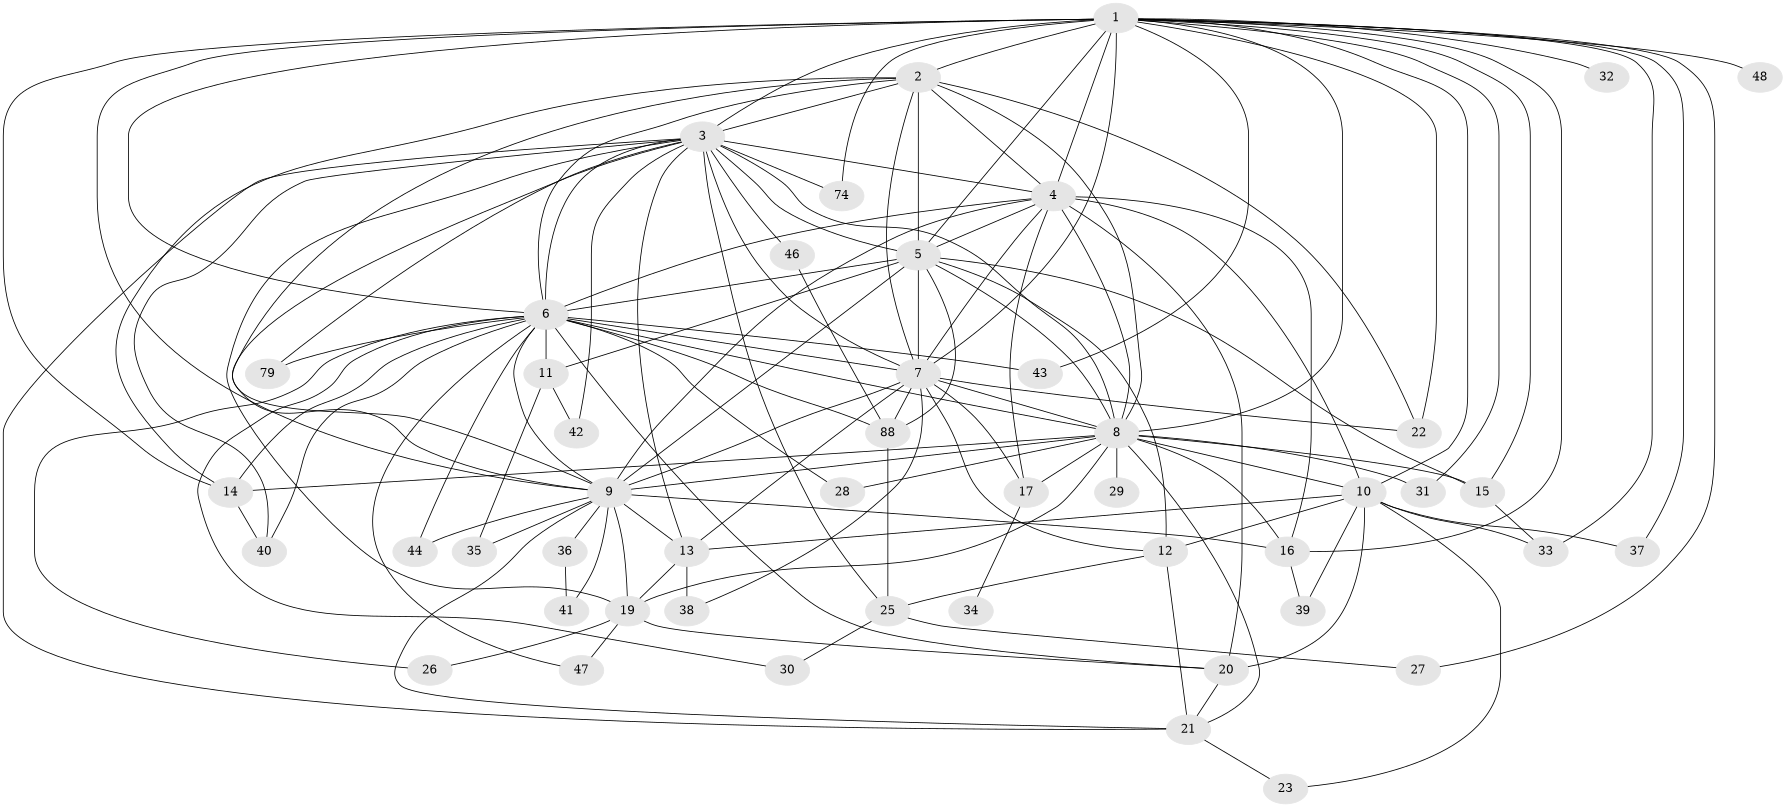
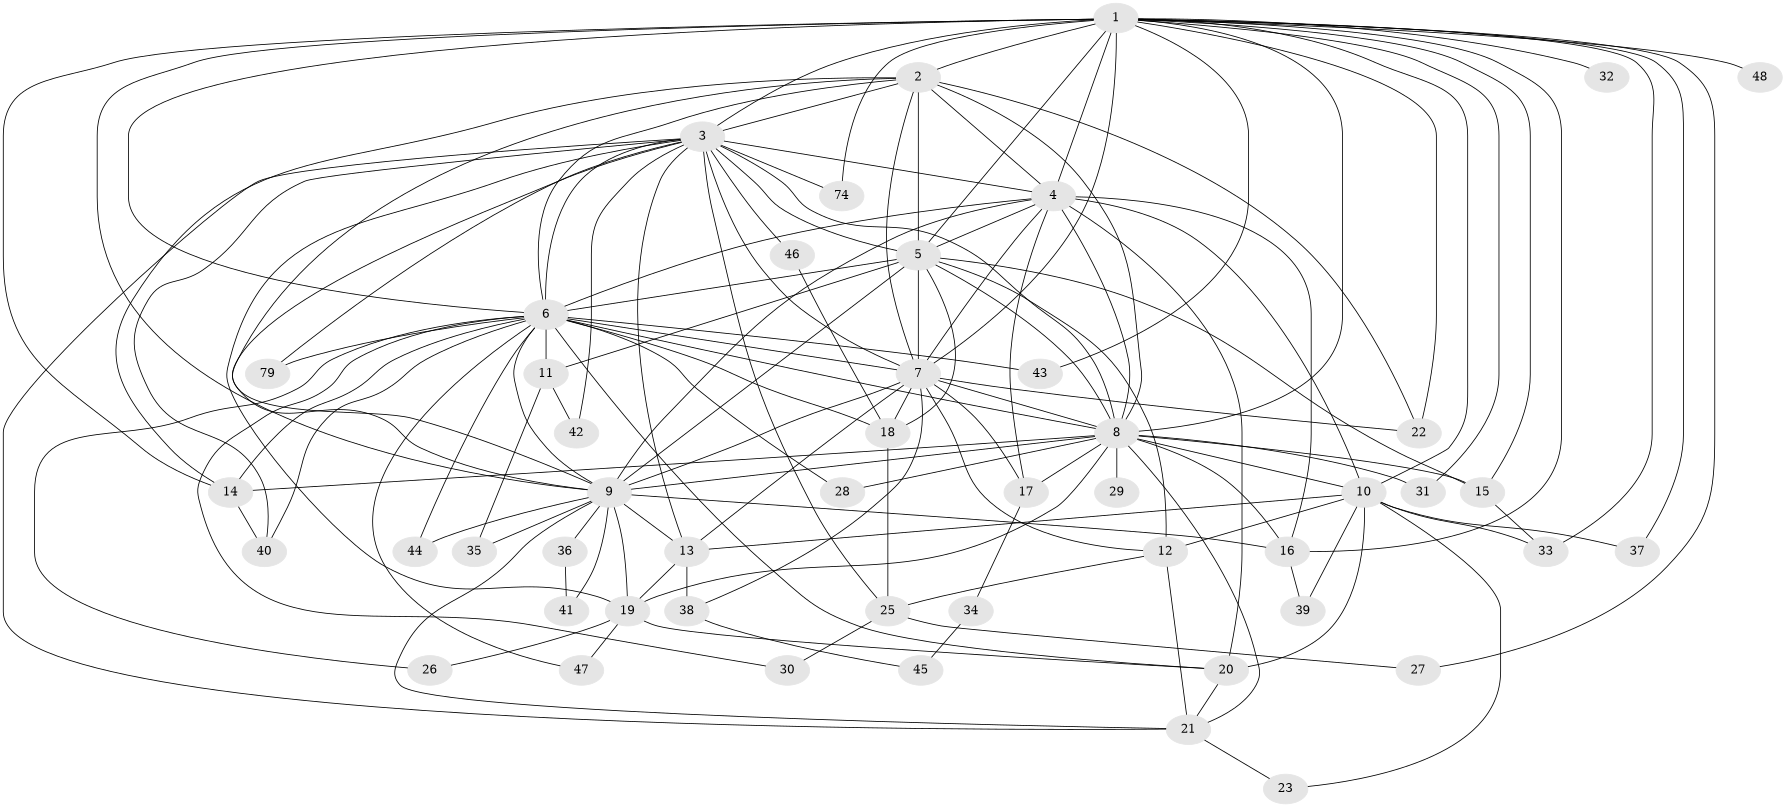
(888, 433) -> (888, 433)
none -> (921, 670)
